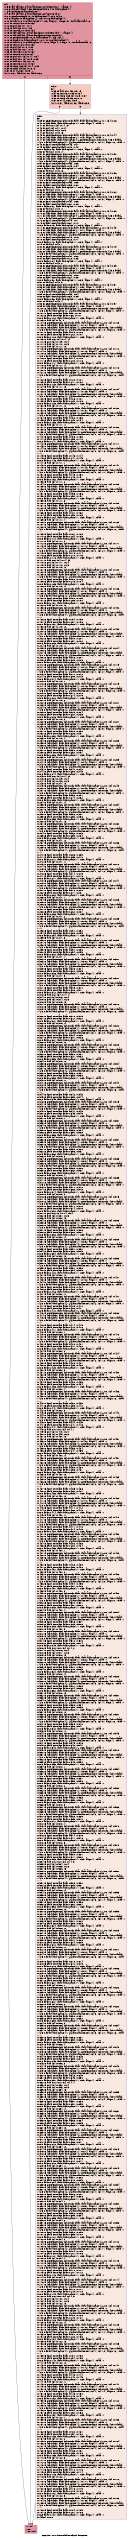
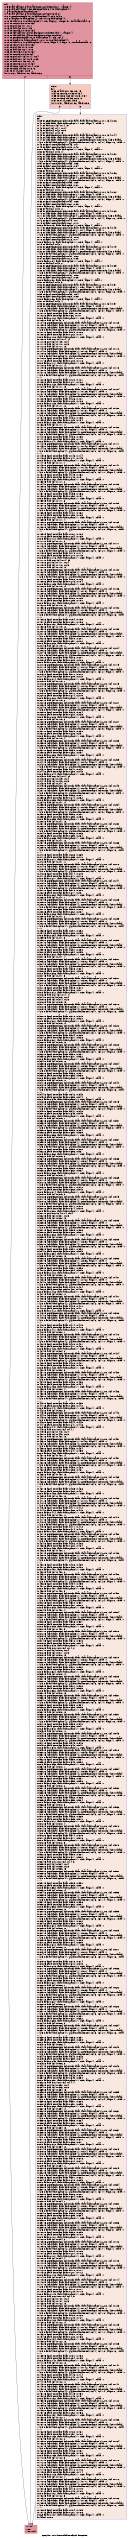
(60, 1289) -> (60, 1289)
